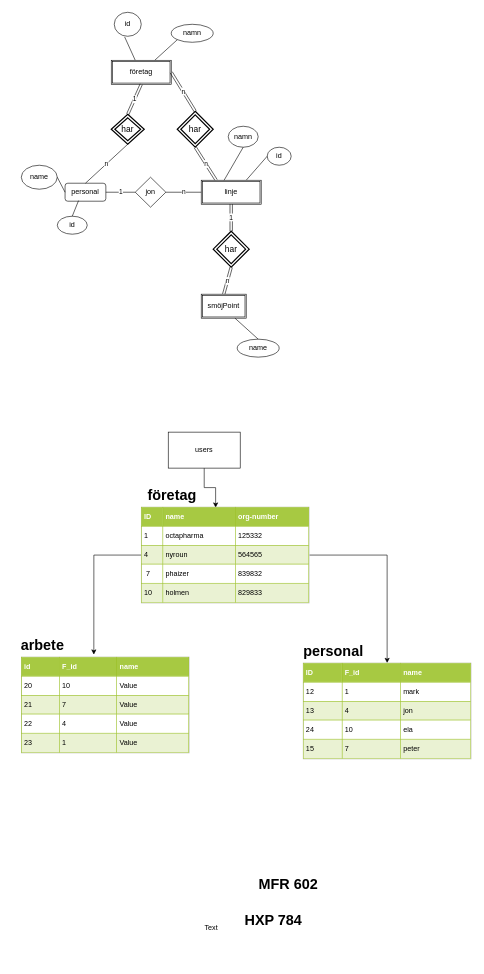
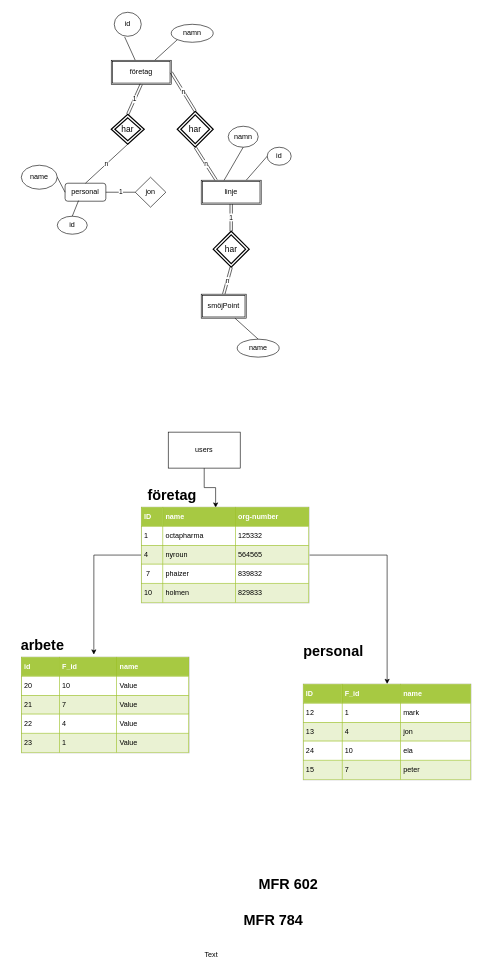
(183, 192) -> none
(387, 711) -> (387, 732)
(274, 921) -> (274, 921)
(216, 929) -> (216, 956)
